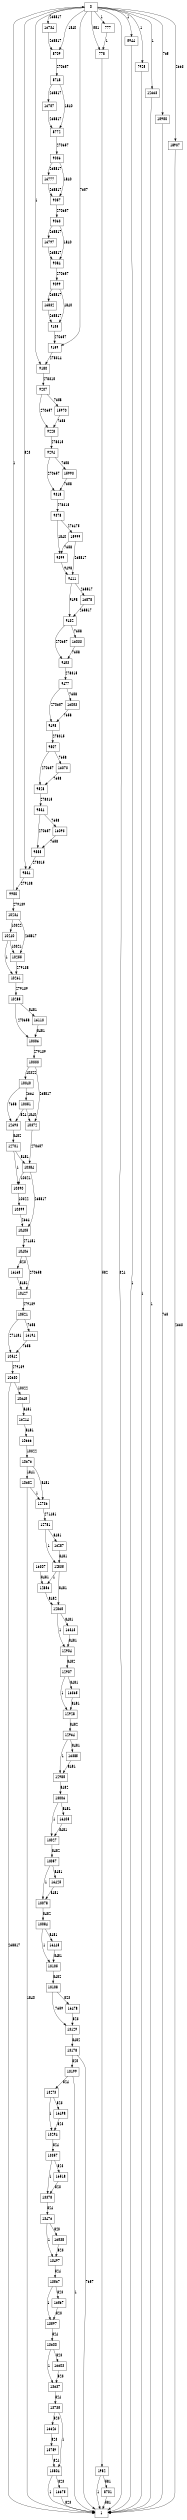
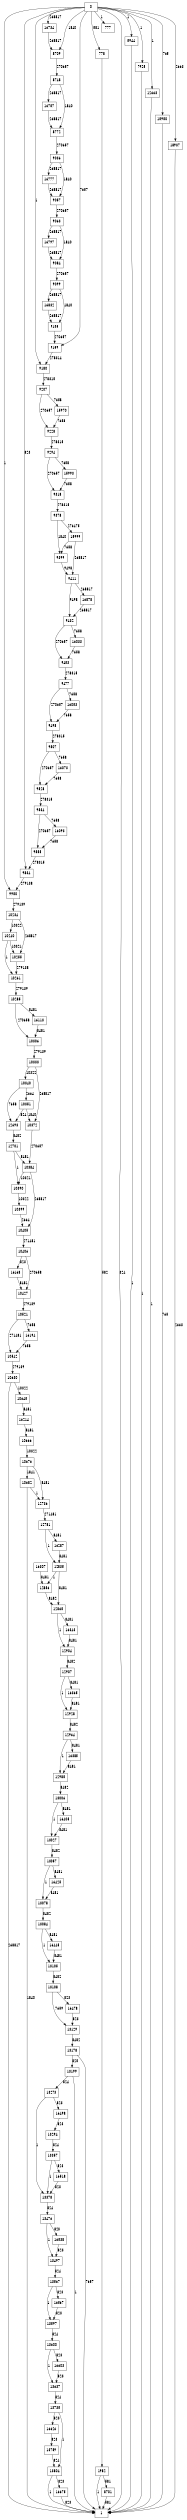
(105, 40) -> none
(13, 421) -> (4, 413)
(49, 2113) -> (36, 2143)
